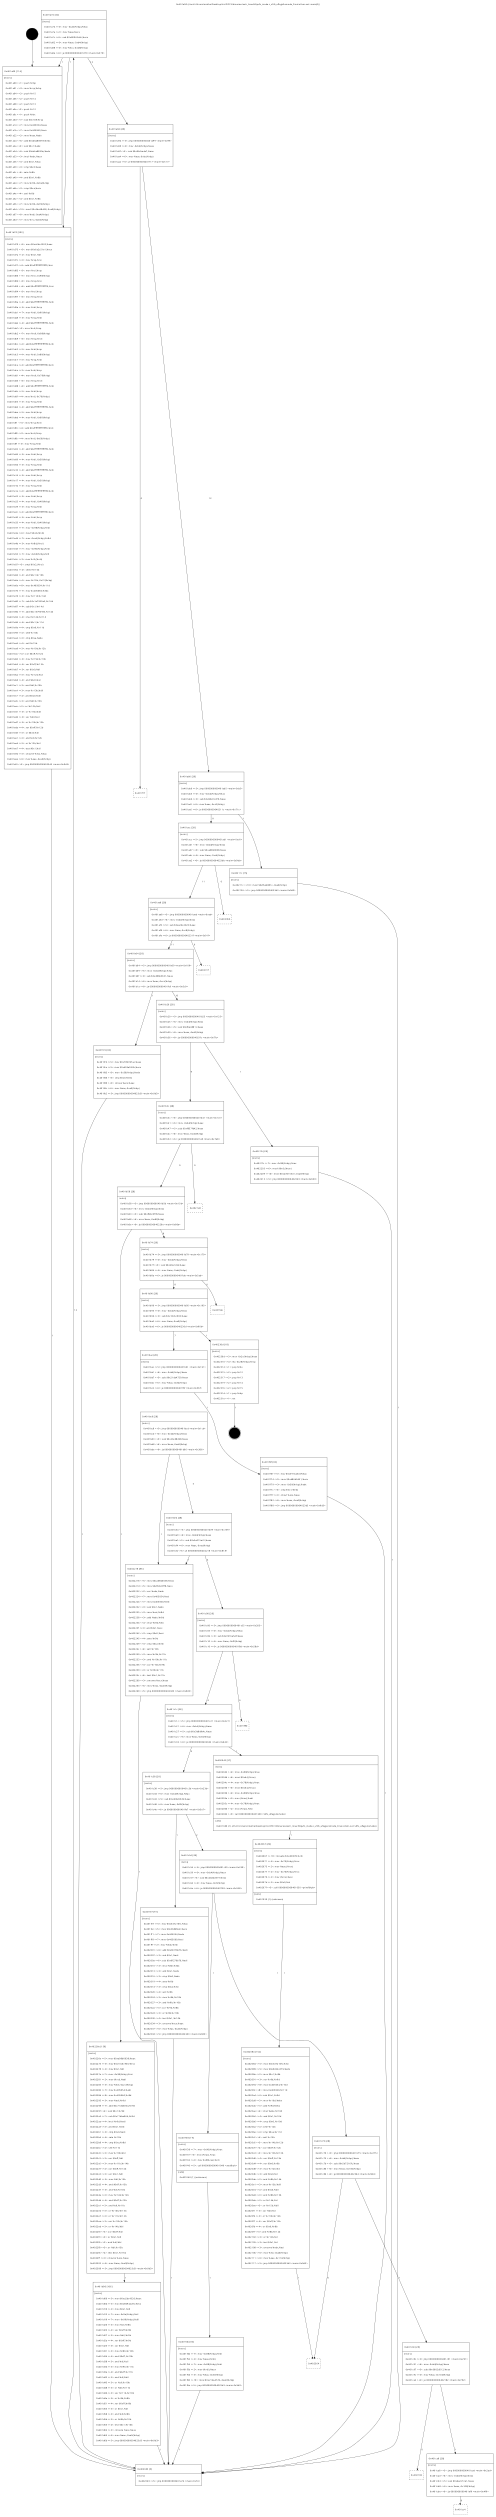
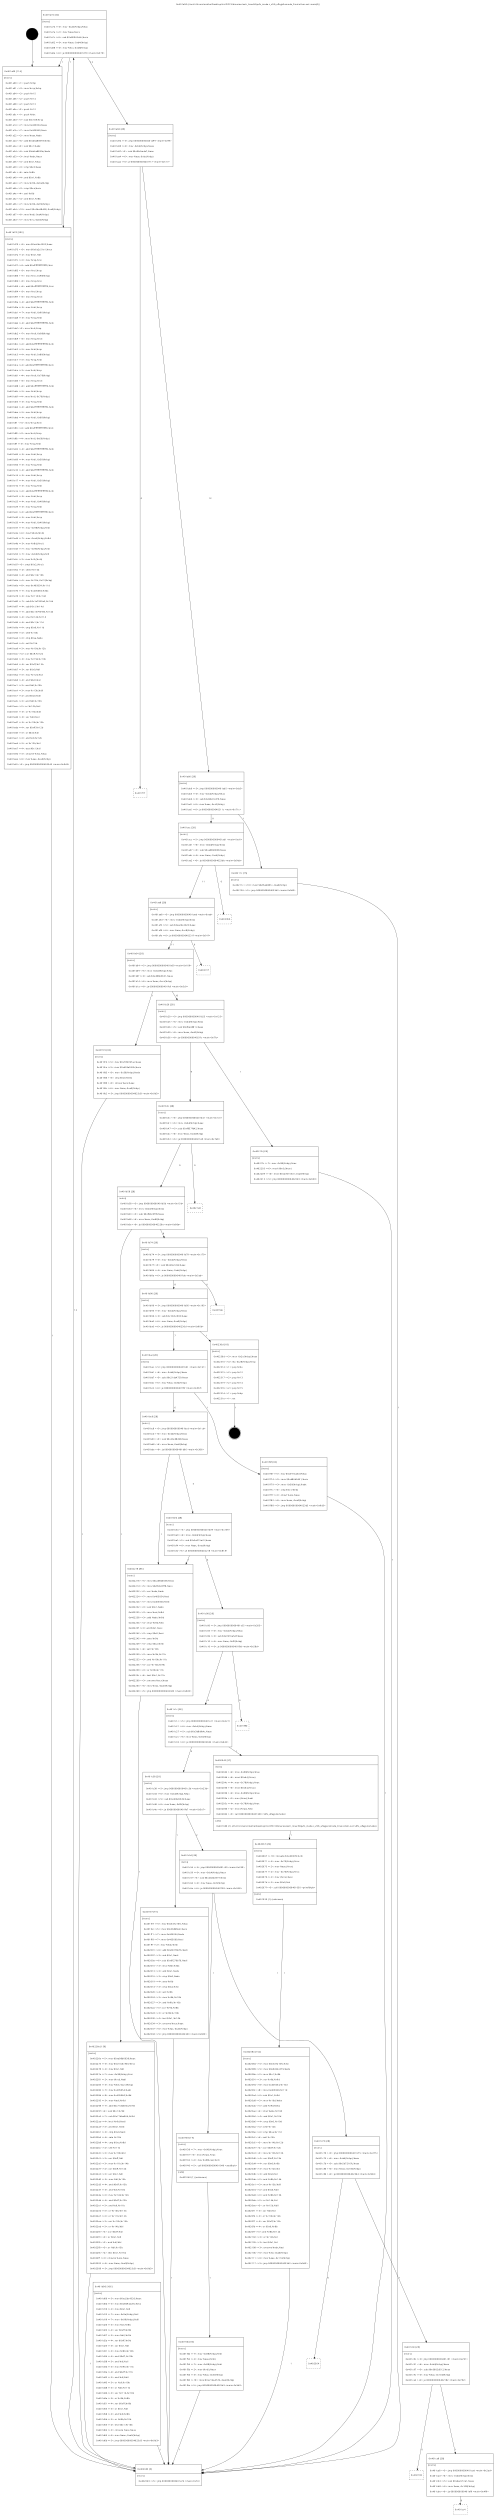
none -> (174, 1401)
(124, 2277) -> (84, 2386)
(304, 2313) -> (276, 2384)
